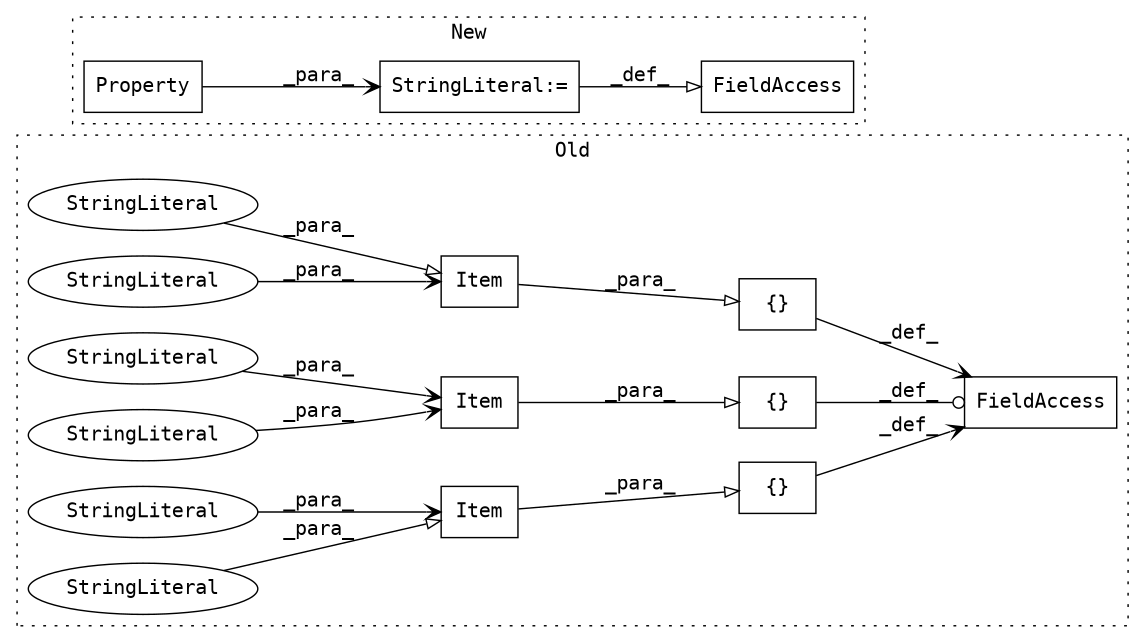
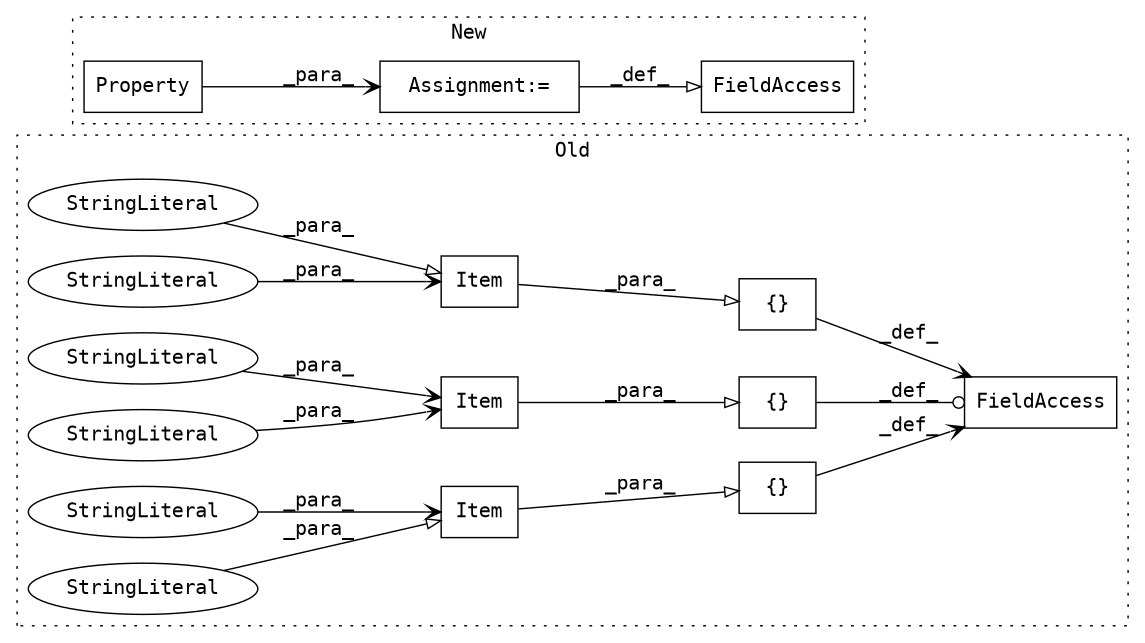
(480, 87) -> (480, 87)
